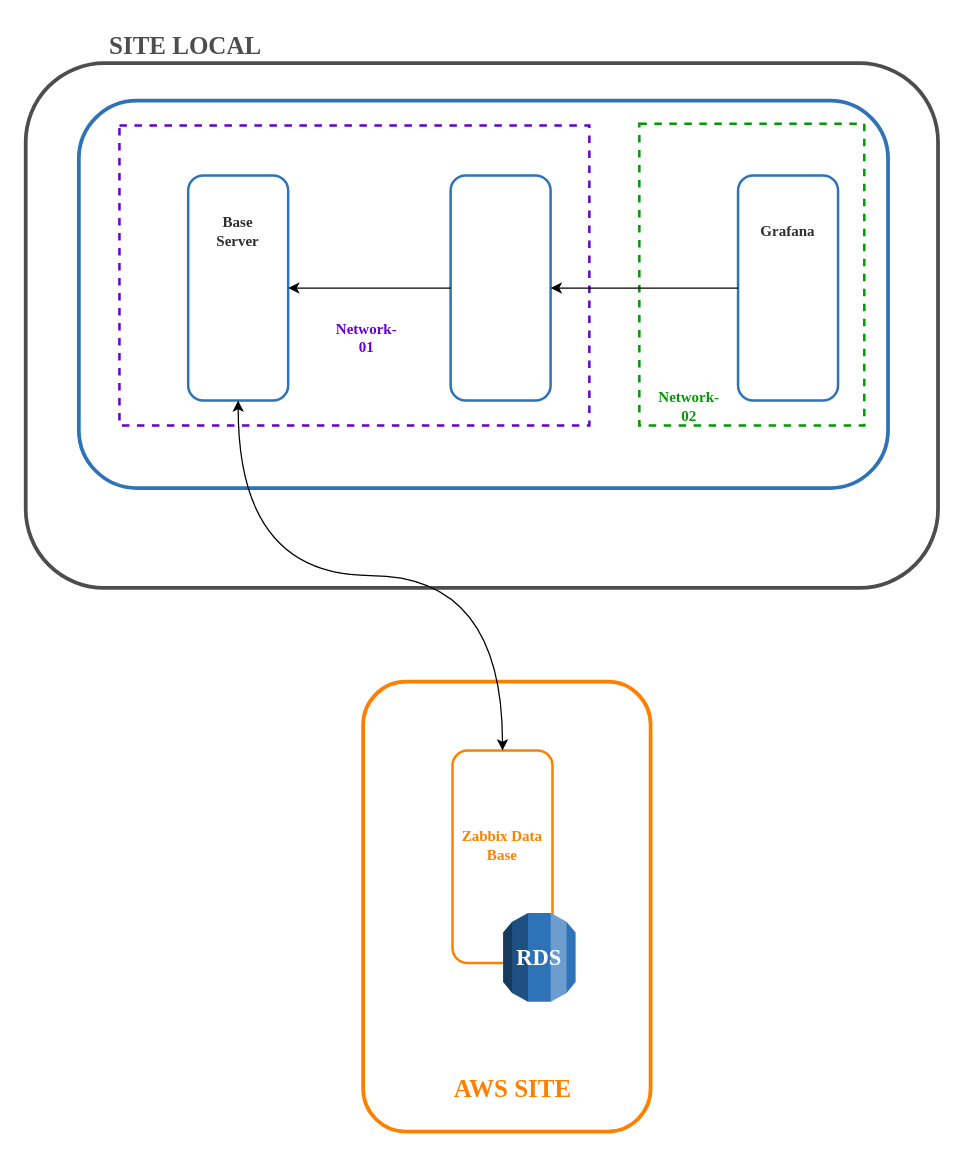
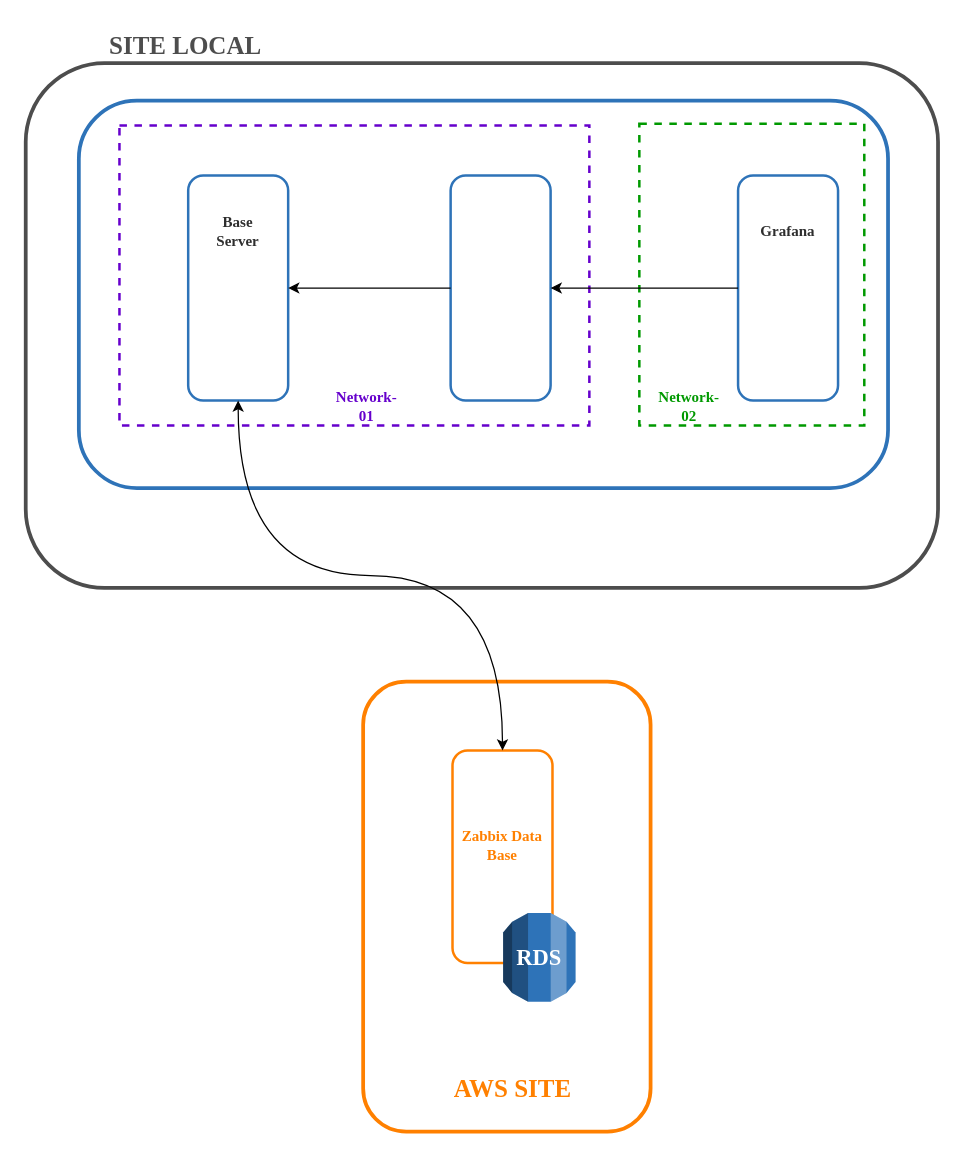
(366, 338) -> (366, 407)
